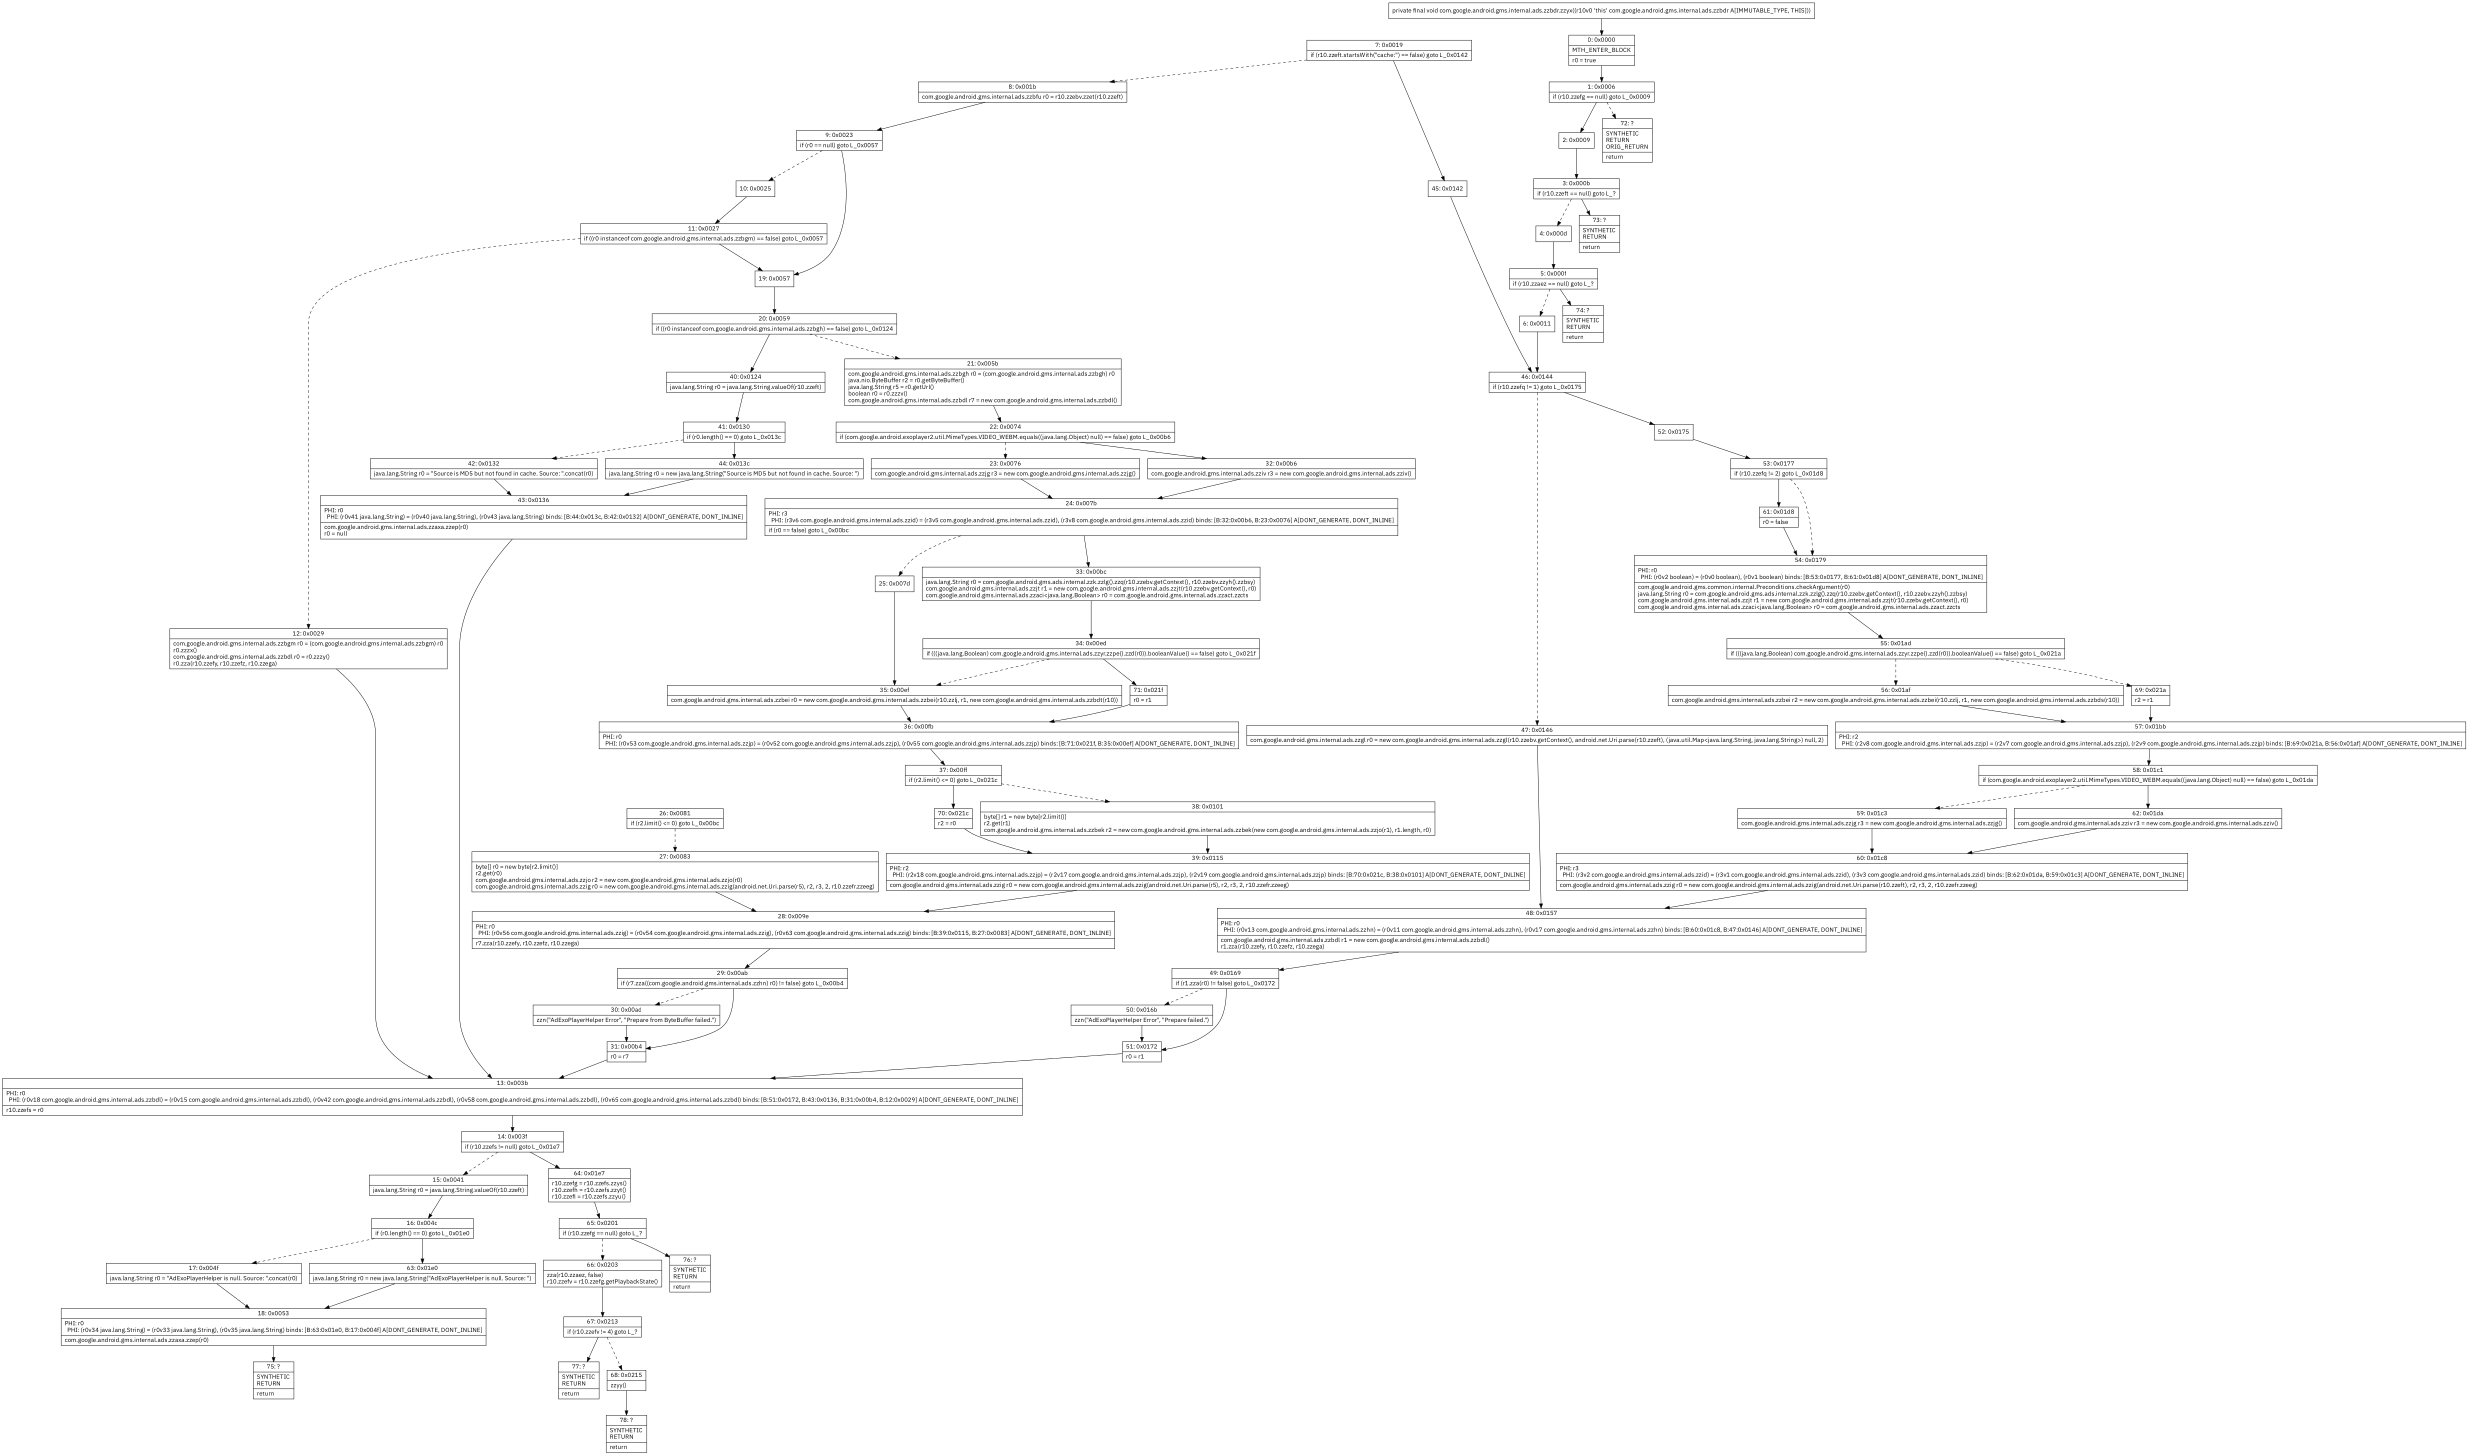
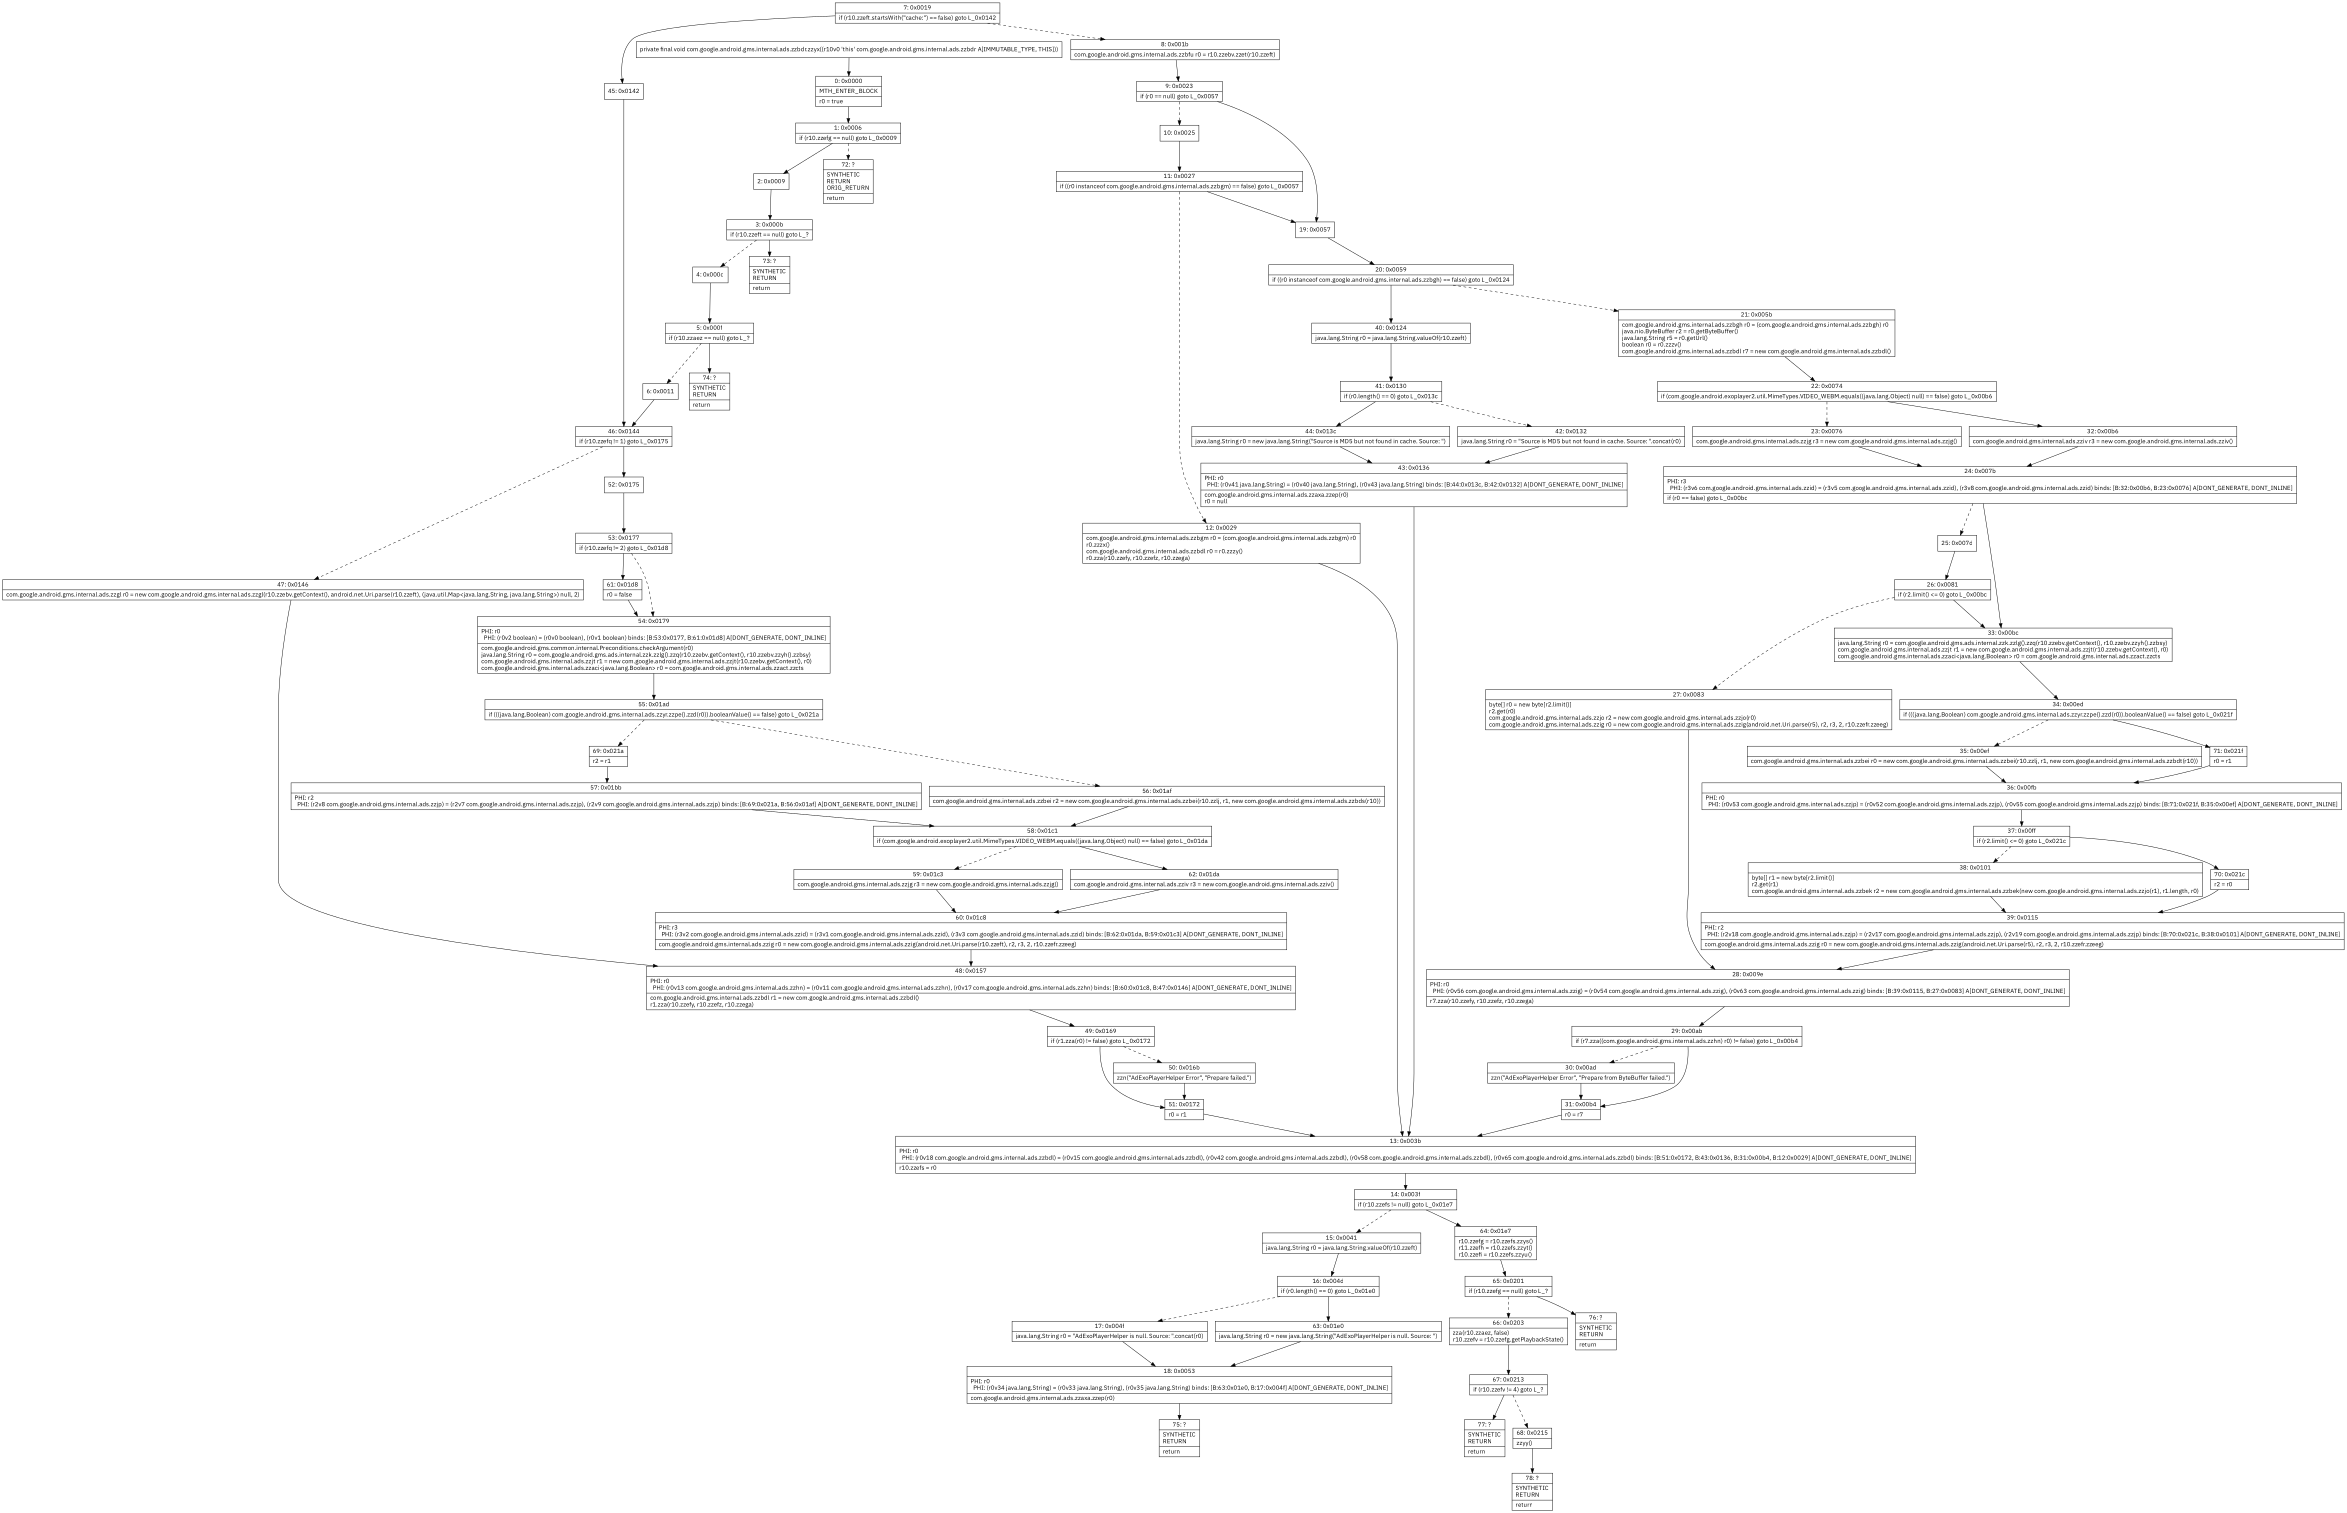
none -> (1968, 612)
(895, 636) -> (1951, 563)
(2010, 713) -> (1102, 816)
(589, 1190) -> (1496, 1248)
